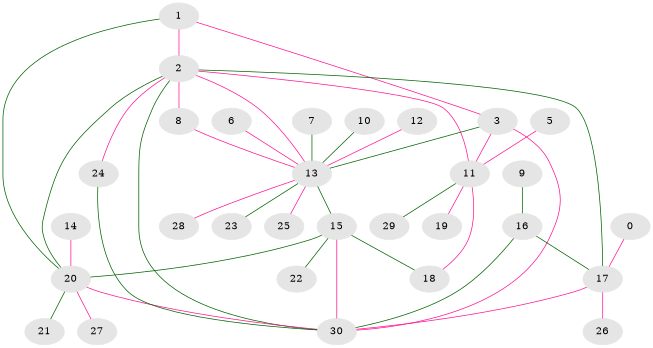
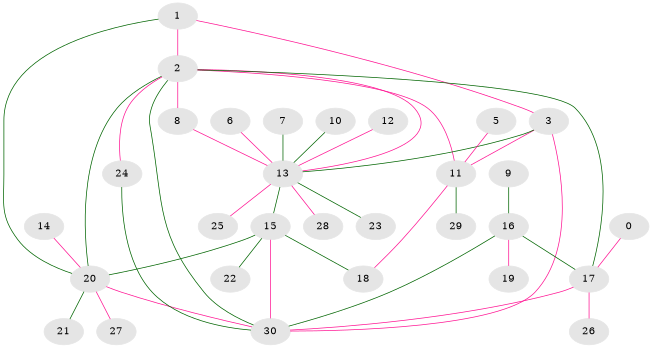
(456, 200) -> (509, 253)
